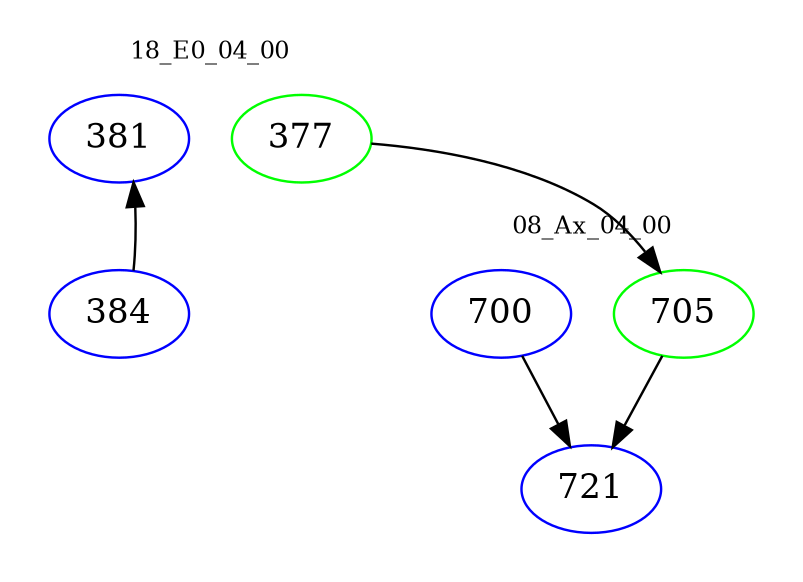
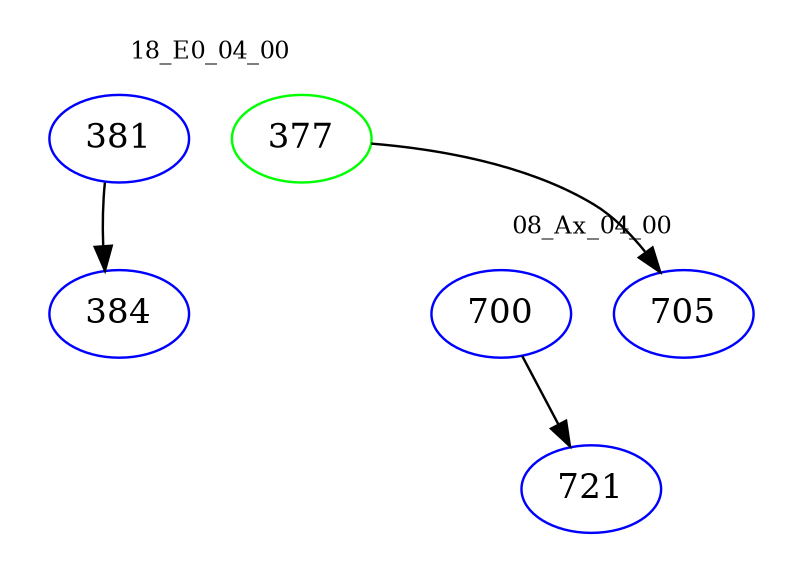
(135, 239) -> (103, 214)
(684, 314) -> (684, 314)
(643, 391) -> none
